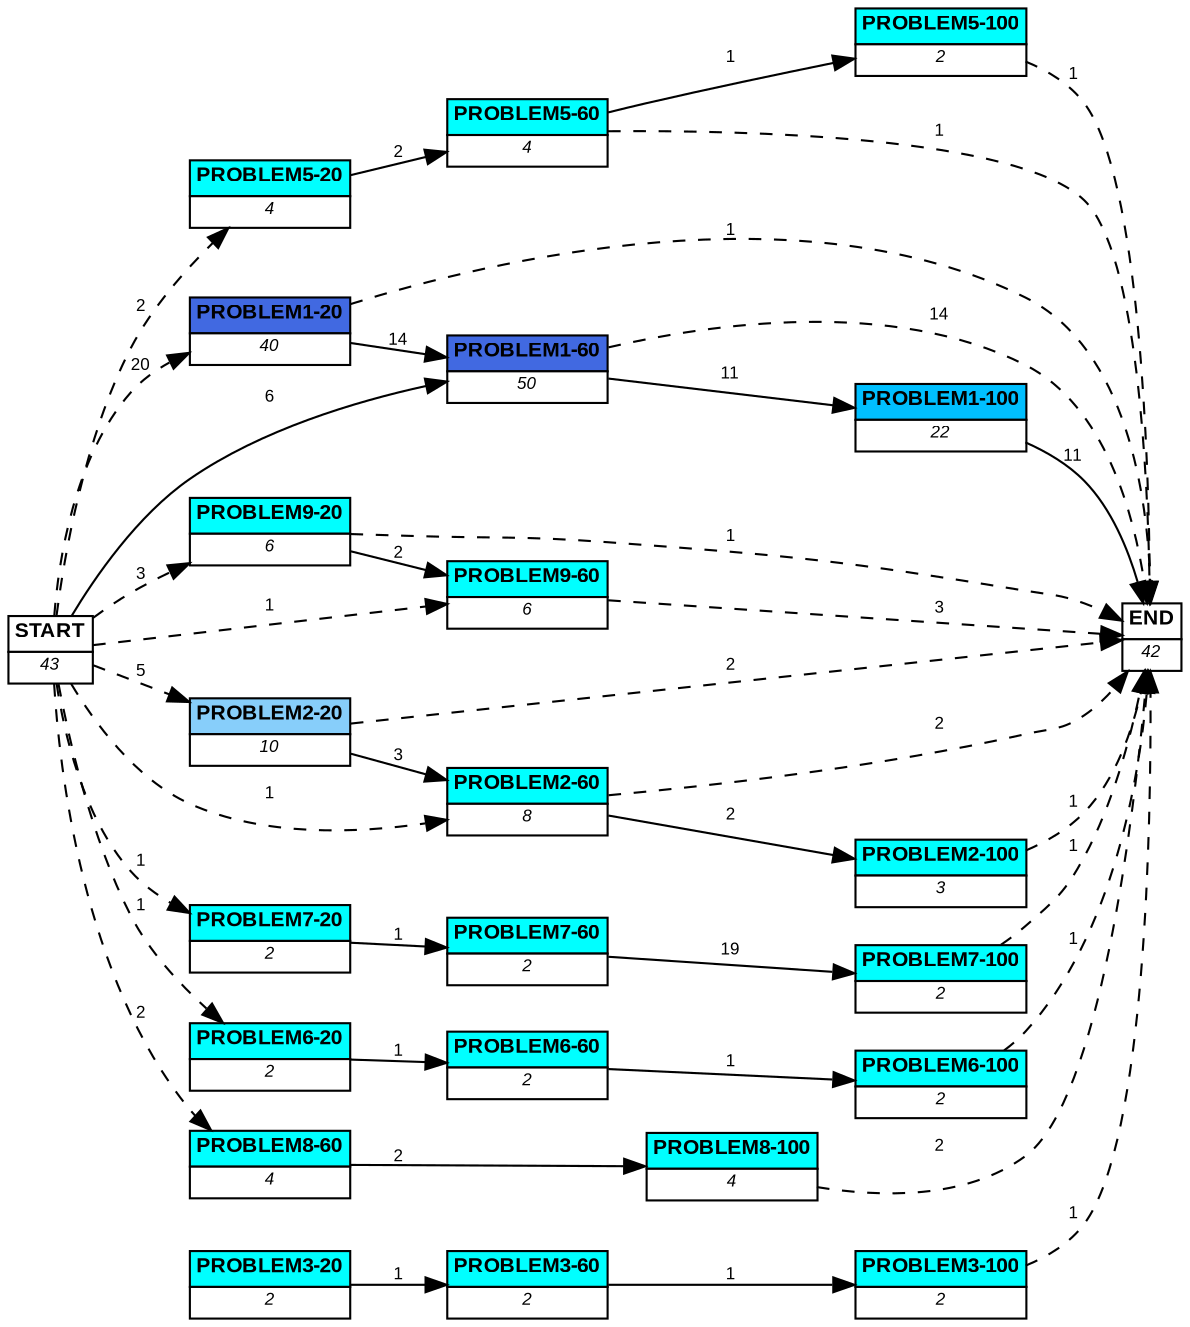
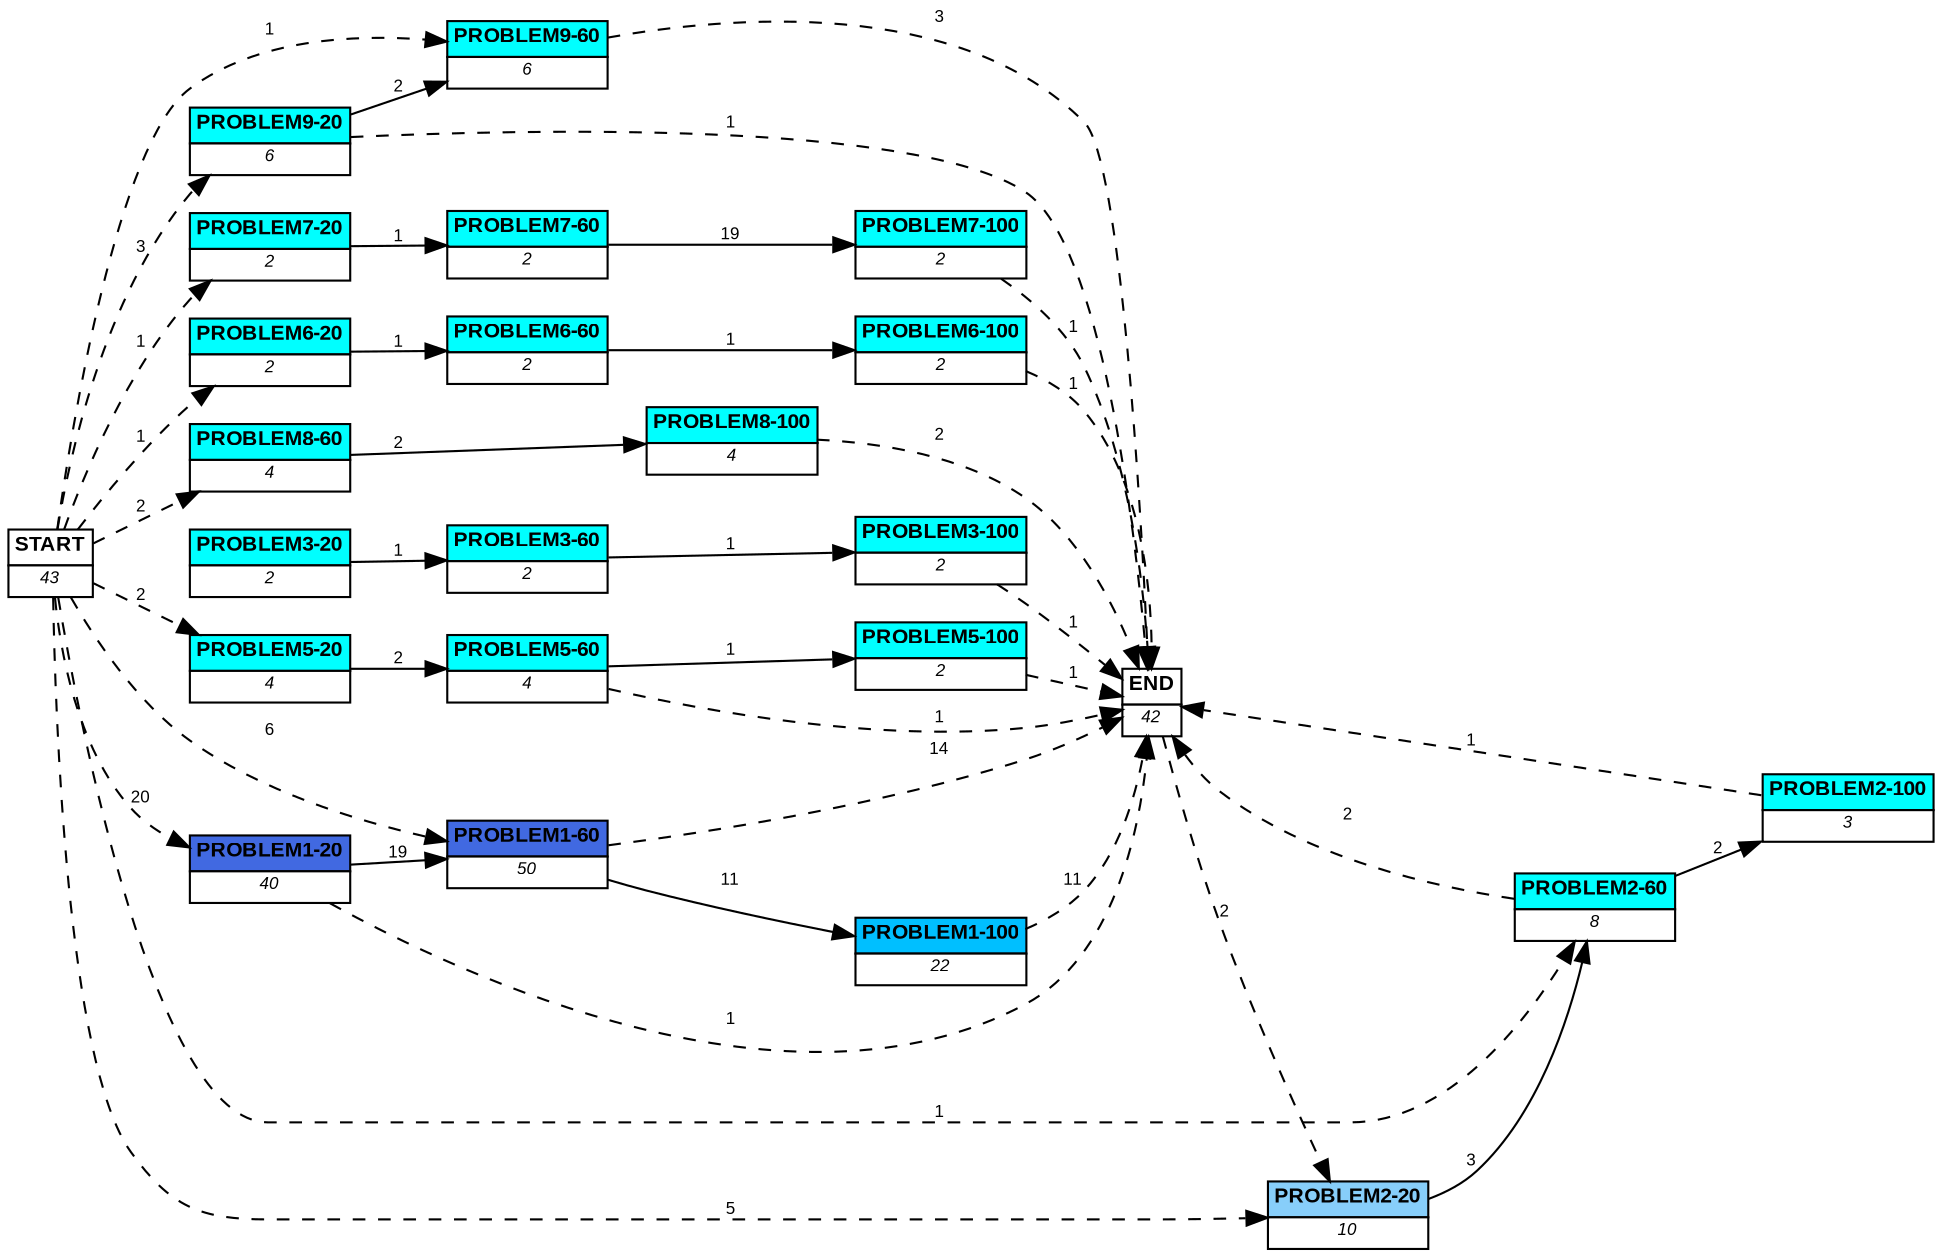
(399, 341) -> (399, 853)
(221, 460) -> (219, 759)
(1099, 498) -> (1107, 860)
(726, 683) -> (1231, 953)
